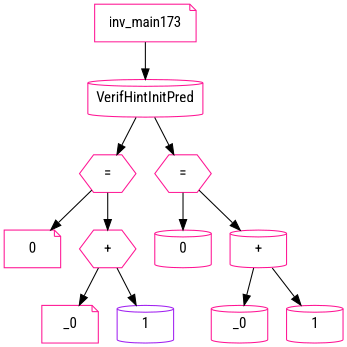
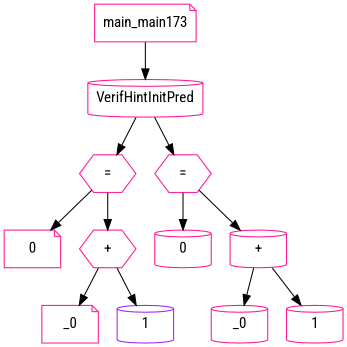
(145, 23) -> (145, 23)
